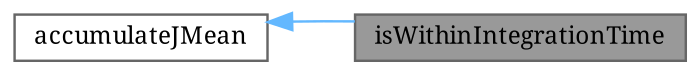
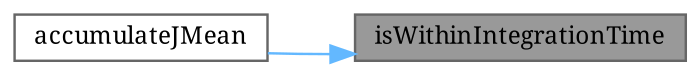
(324, 21) -> (299, 54)
